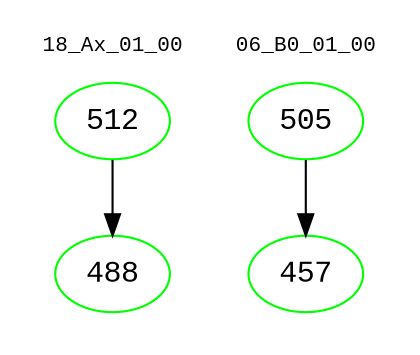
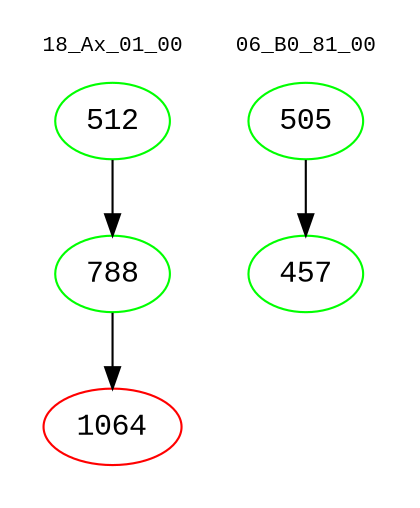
(307, 46) -> (307, 46)
(113, 274) -> (113, 274)
none -> (113, 427)
